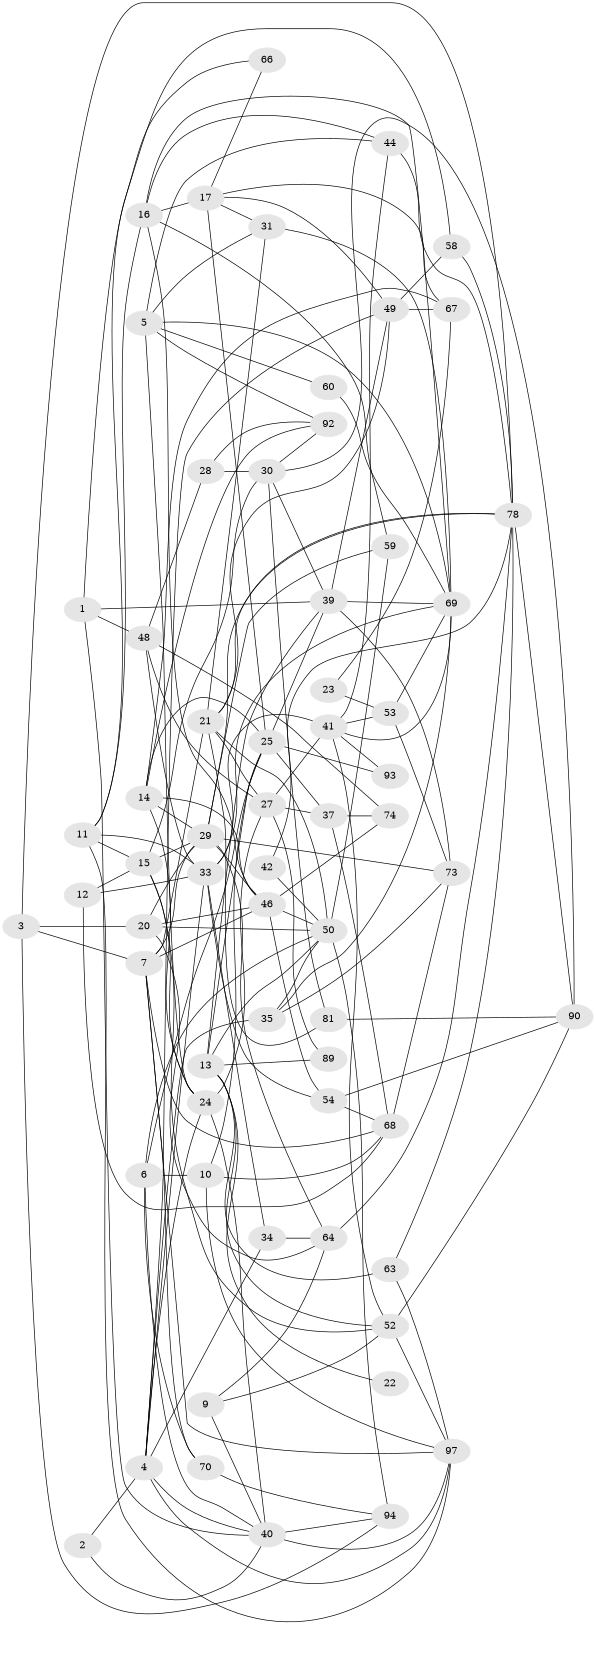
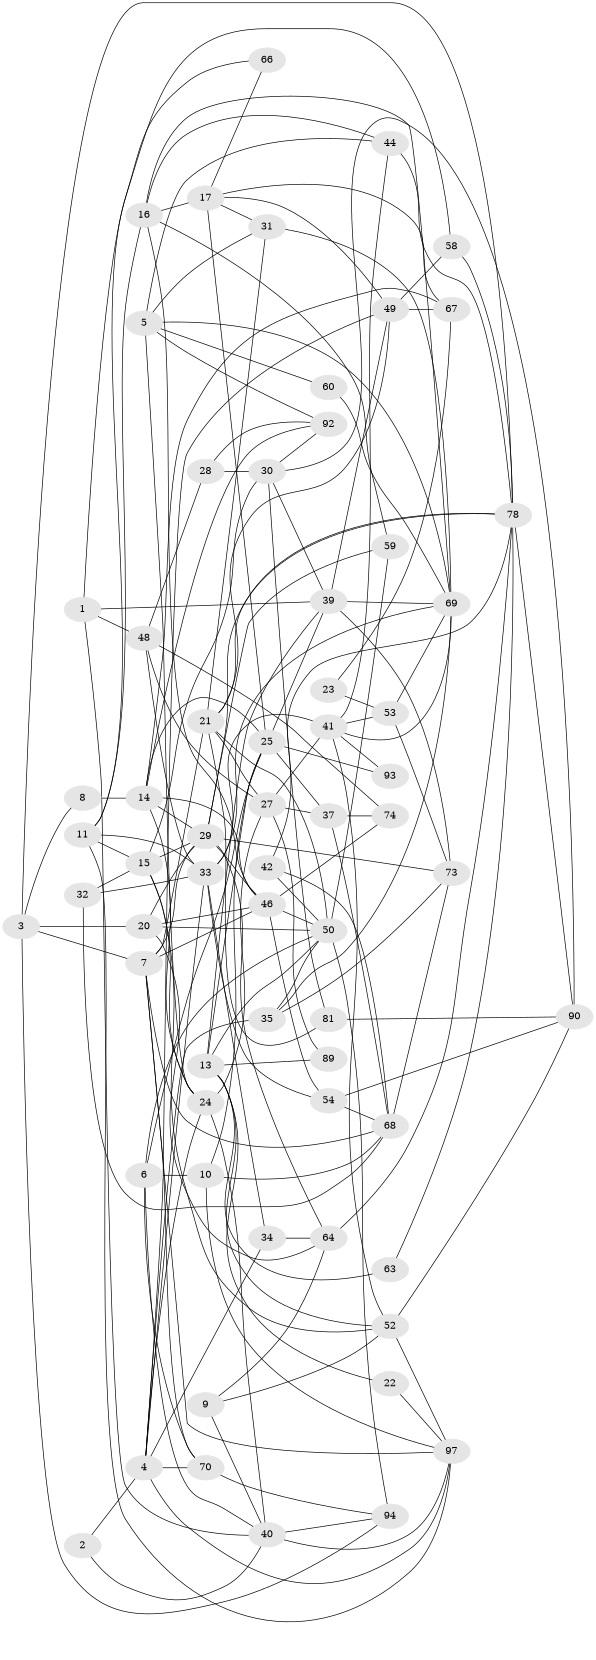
none -> (83, 798)
(83, 895) -> (83, 895)
none -> (368, 974)
(426, 1359) -> (421, 1418)
(196, 1514) -> (174, 1468)
